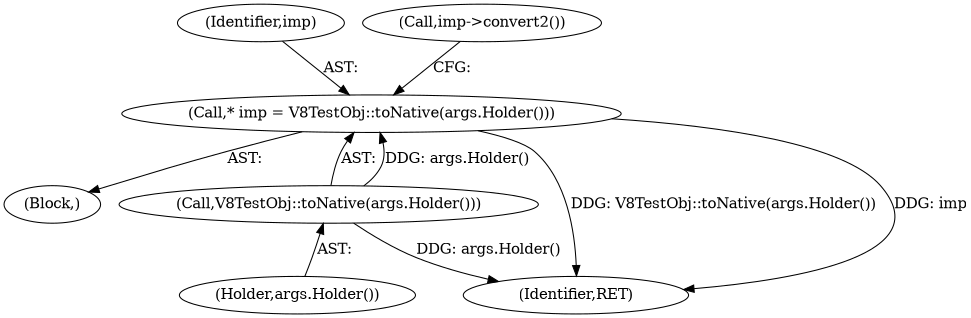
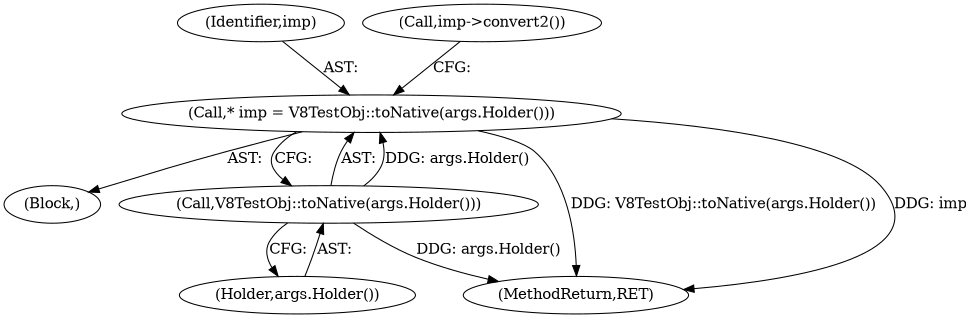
none -> (274, 153)
none -> (269, 242)
(576, 295) -> (576, 295)
